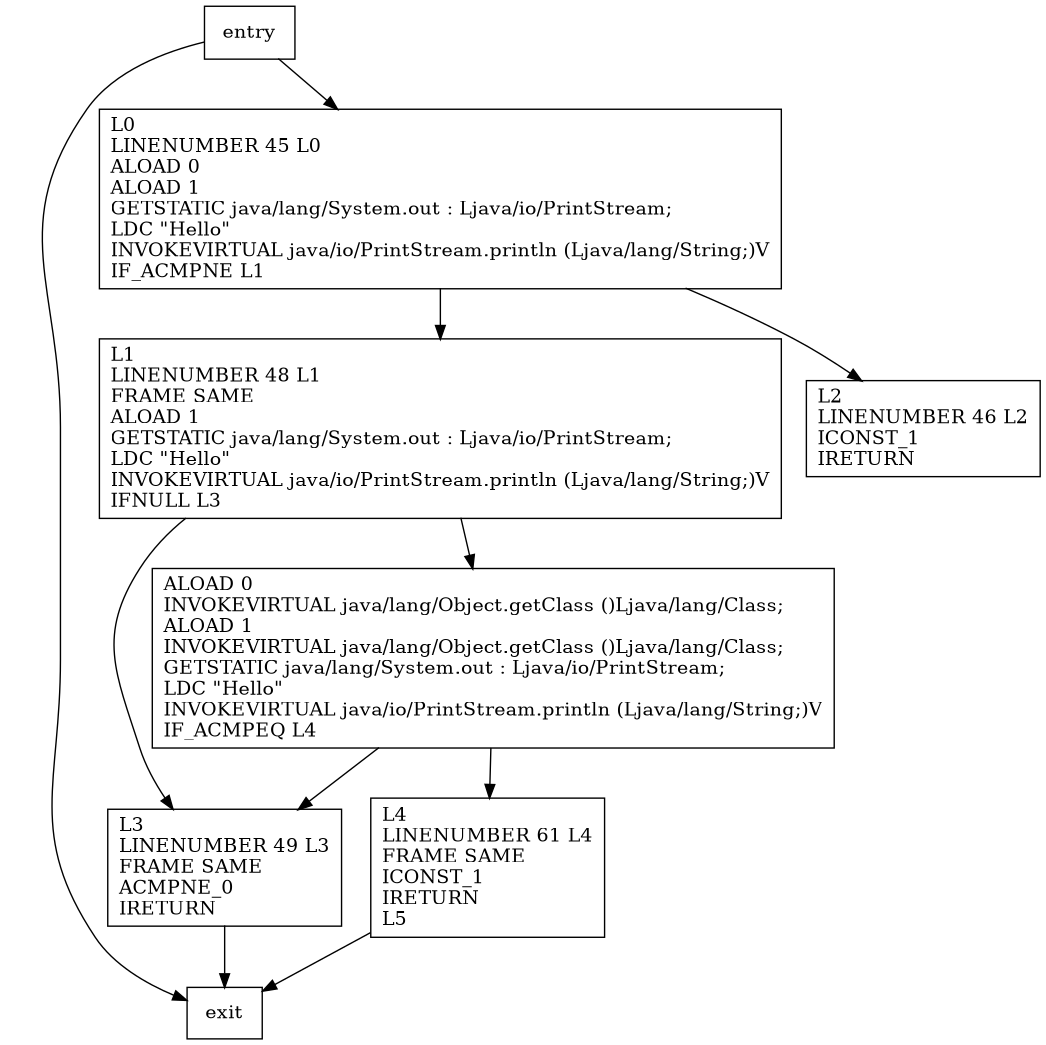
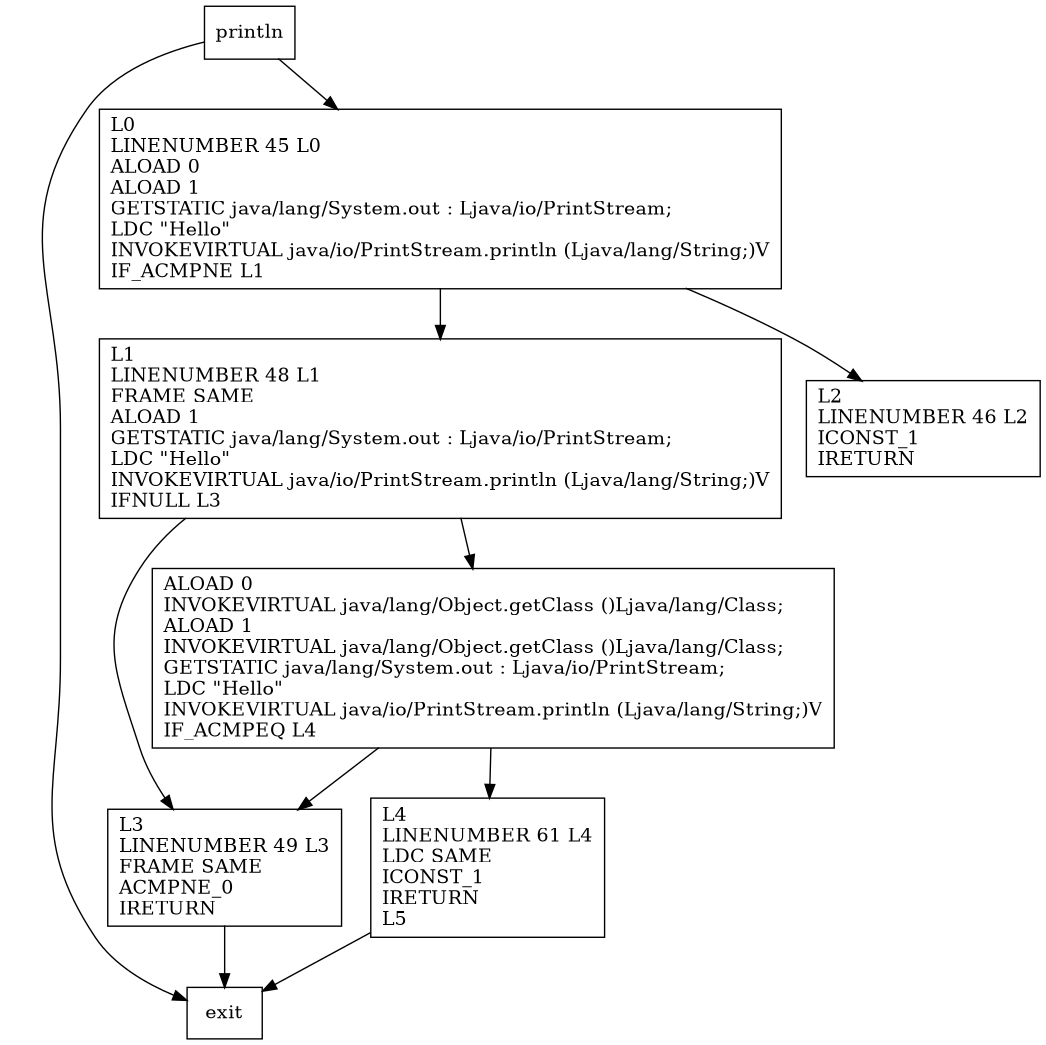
(250, 33) -> (250, 33)
(488, 868) -> (488, 868)
